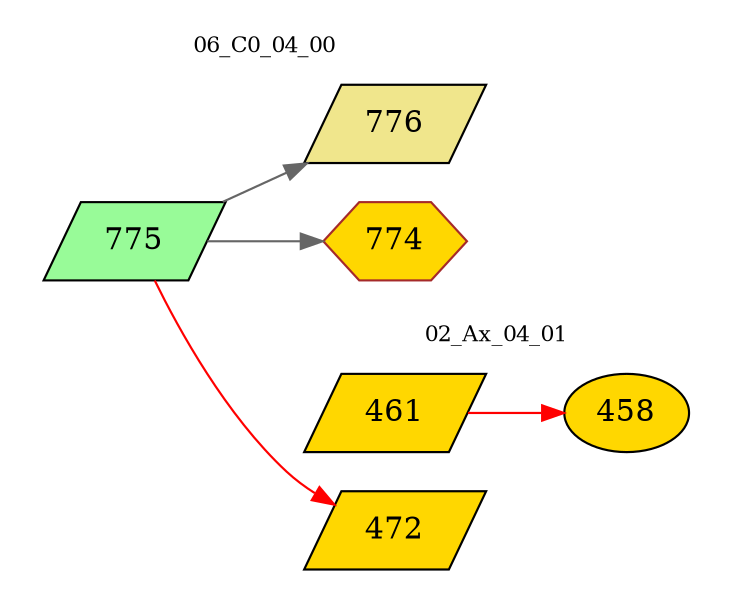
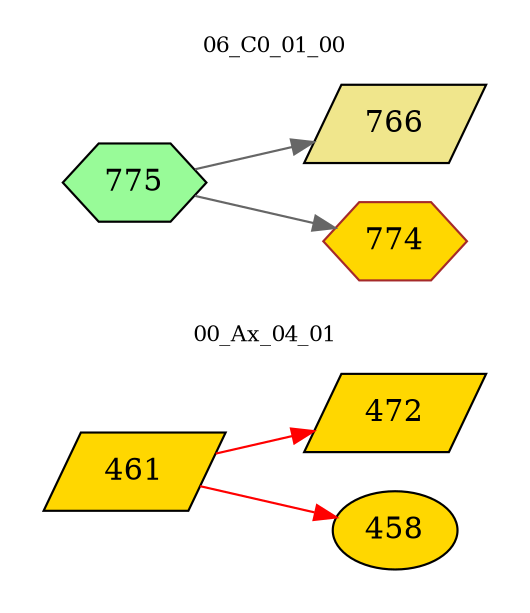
(265, 47) -> (275, 47)
(395, 124) -> (395, 124)
(135, 241) -> (135, 183)
(496, 336) -> (265, 336)
(223, 396) -> (254, 445)
